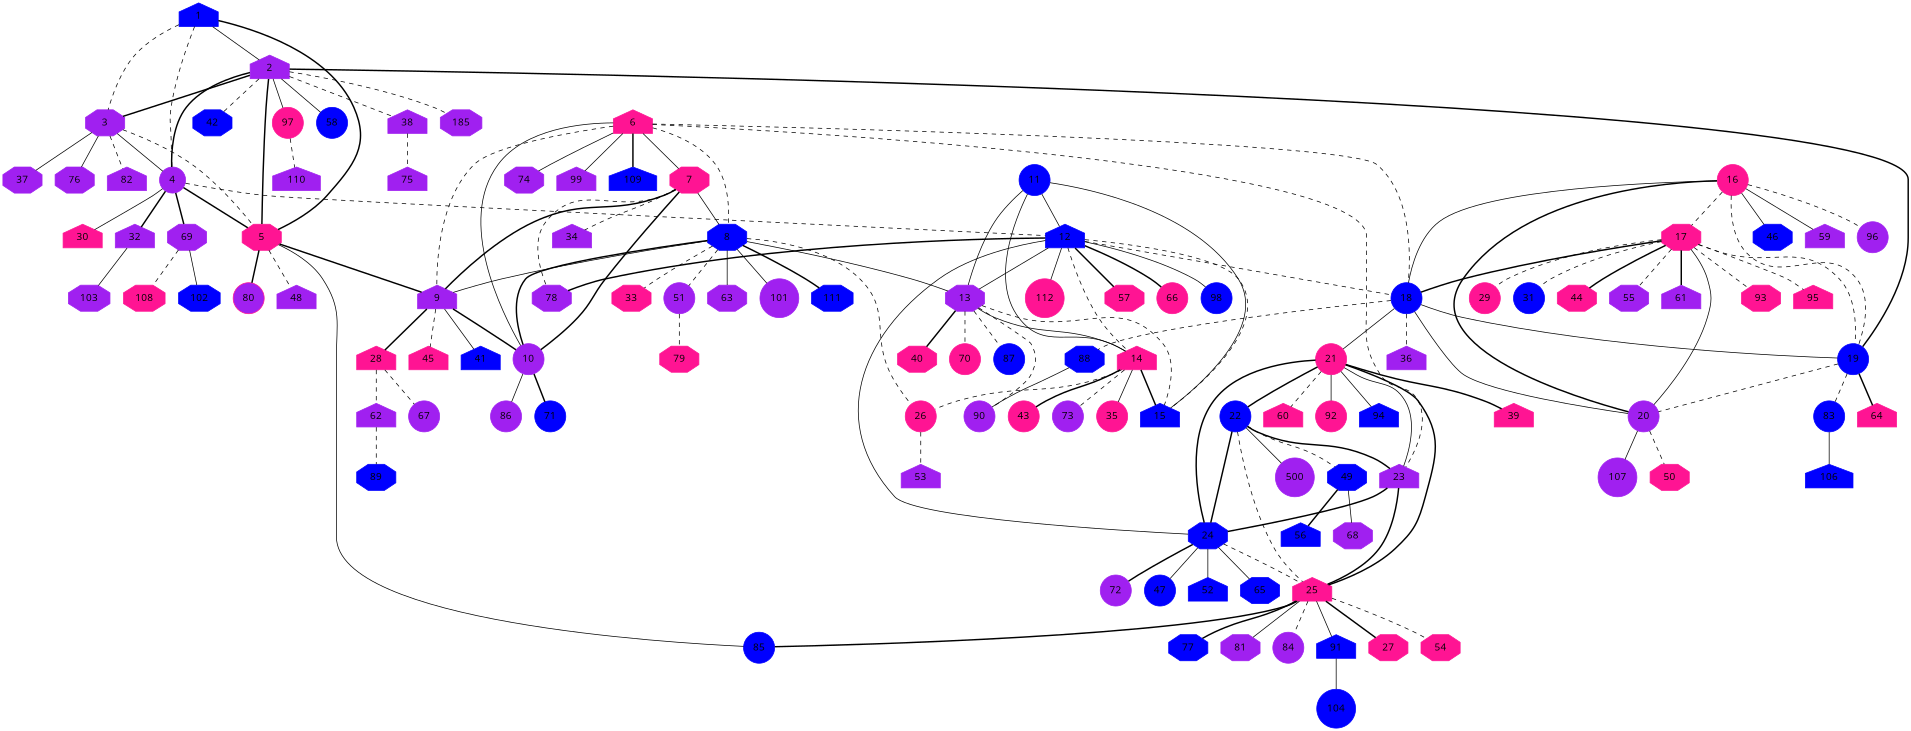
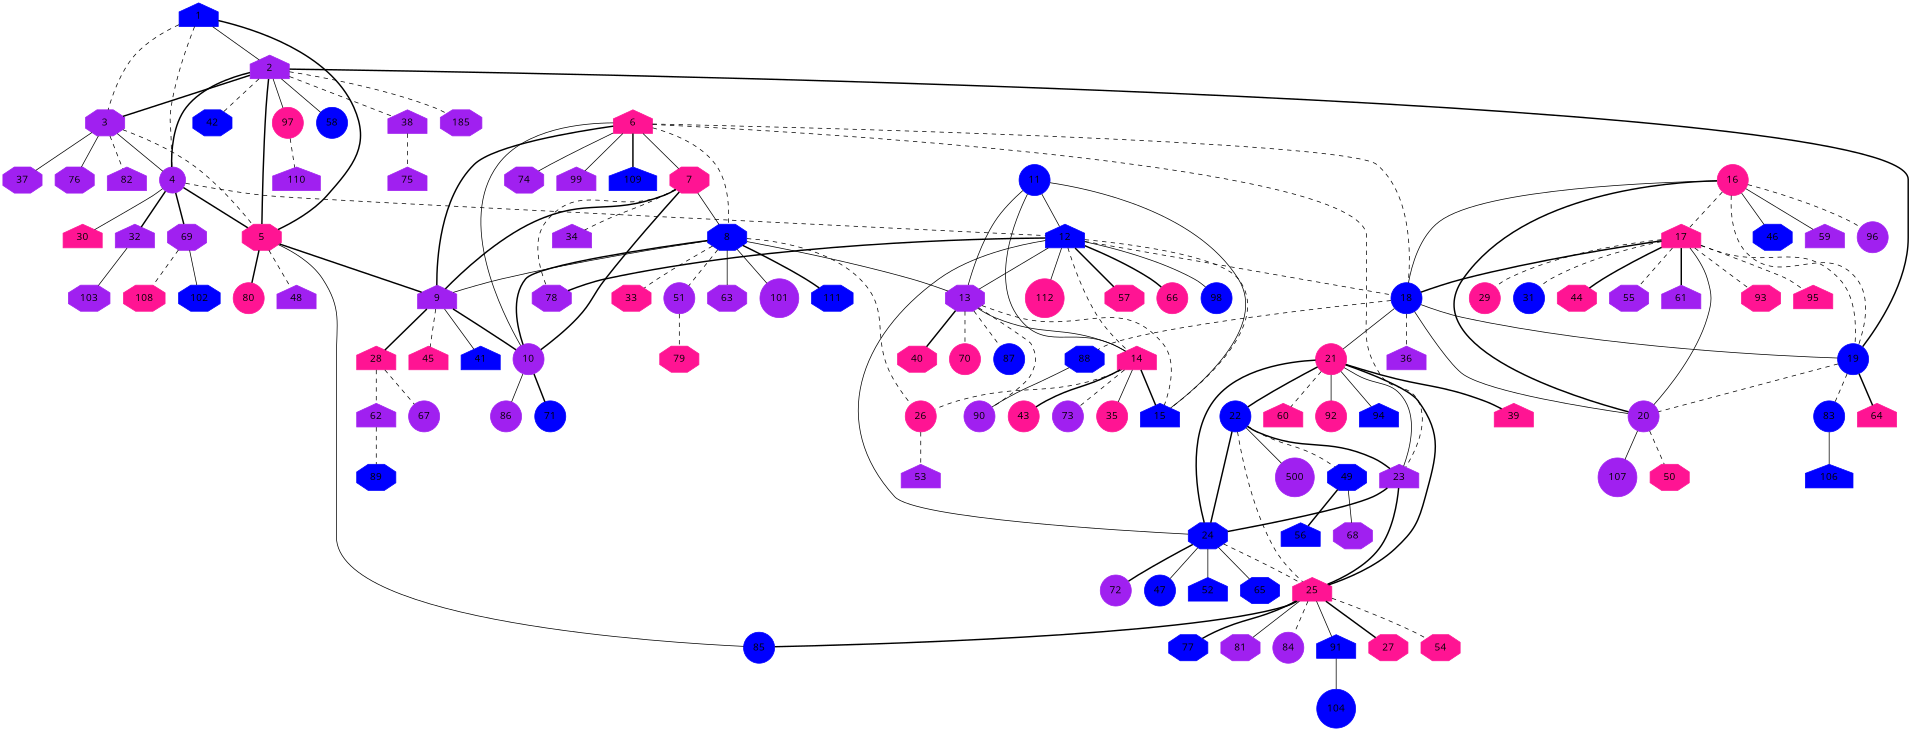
(481, 160) -> (481, 160)
(1681, 237) -> (1681, 237)
(249, 298) -> (249, 298)
